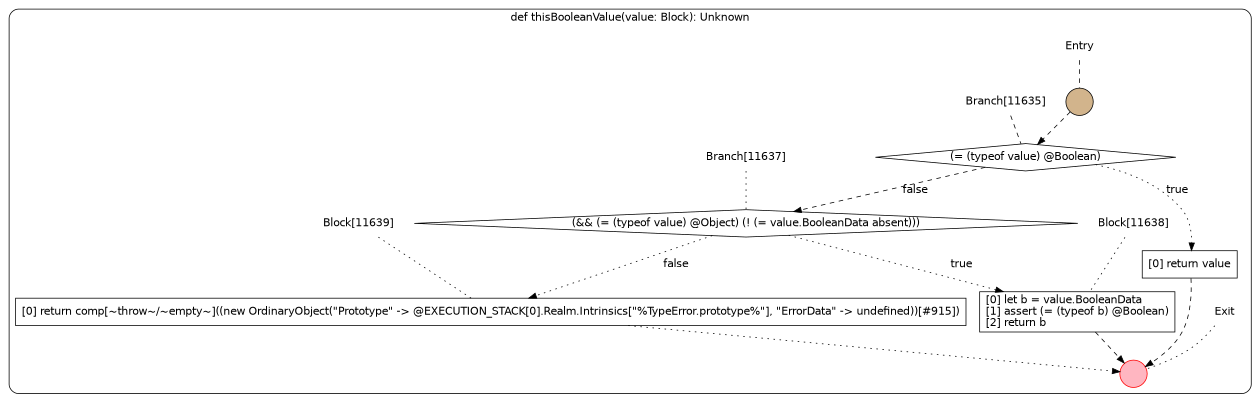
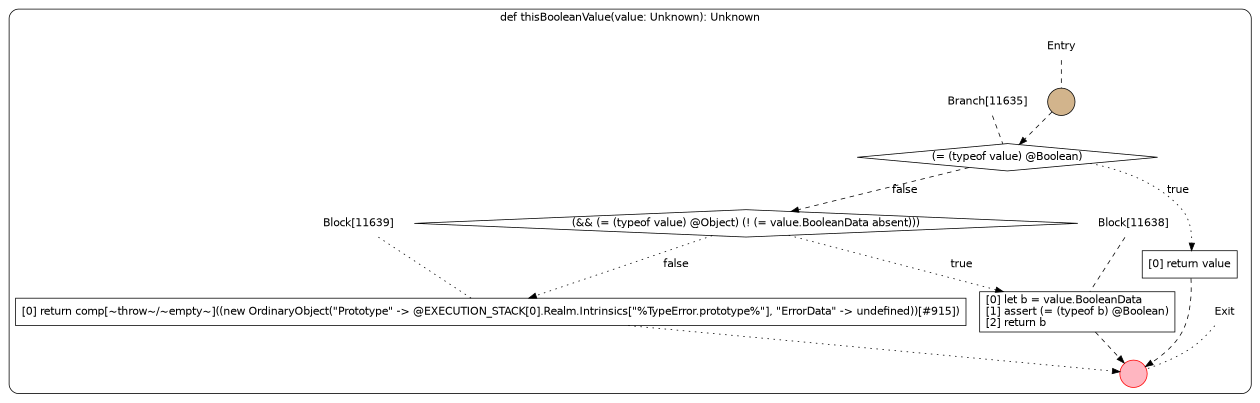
(630, 18) -> (630, 18)
(746, 157) -> none
(1107, 264) -> (1107, 264)
